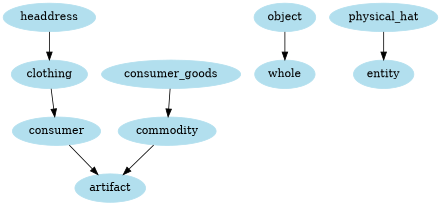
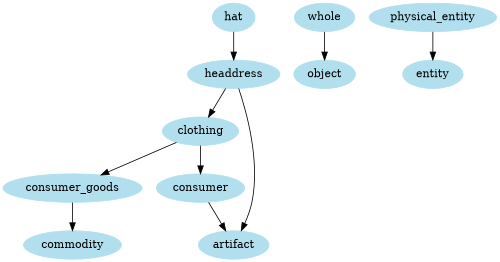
none -> (234, 17)
(384, 17) -> (433, 17)
(285, 42) -> (325, 42)
(141, 157) -> (254, 156)
none -> (142, 157)
